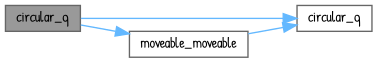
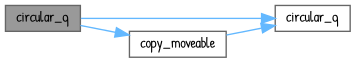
(189, 44) -> (178, 44)
